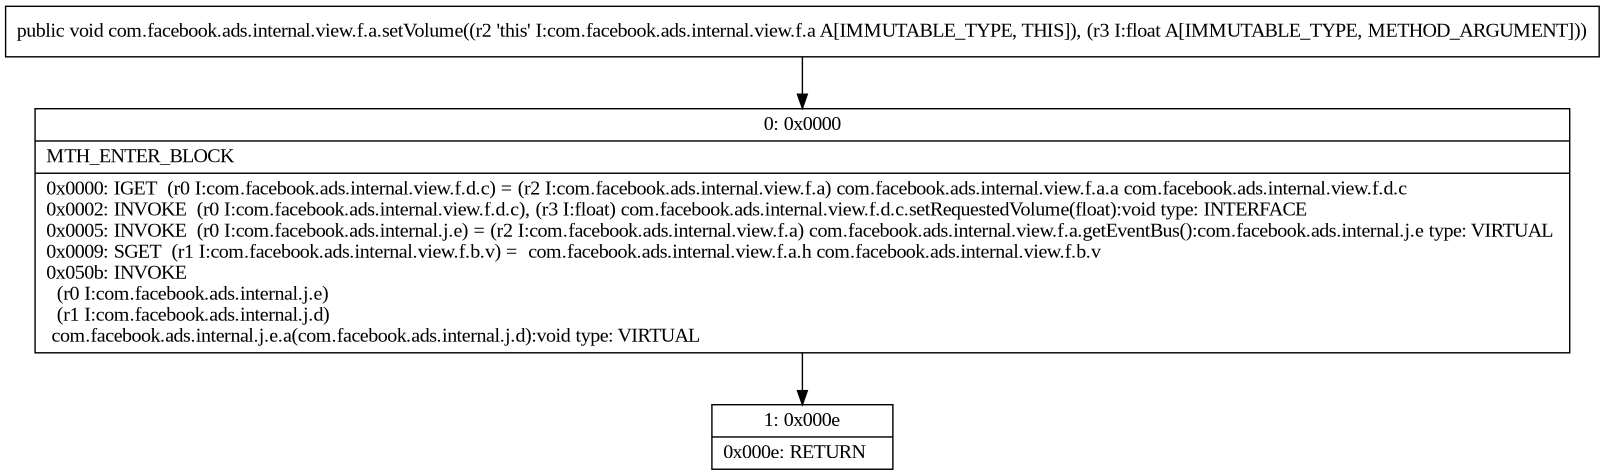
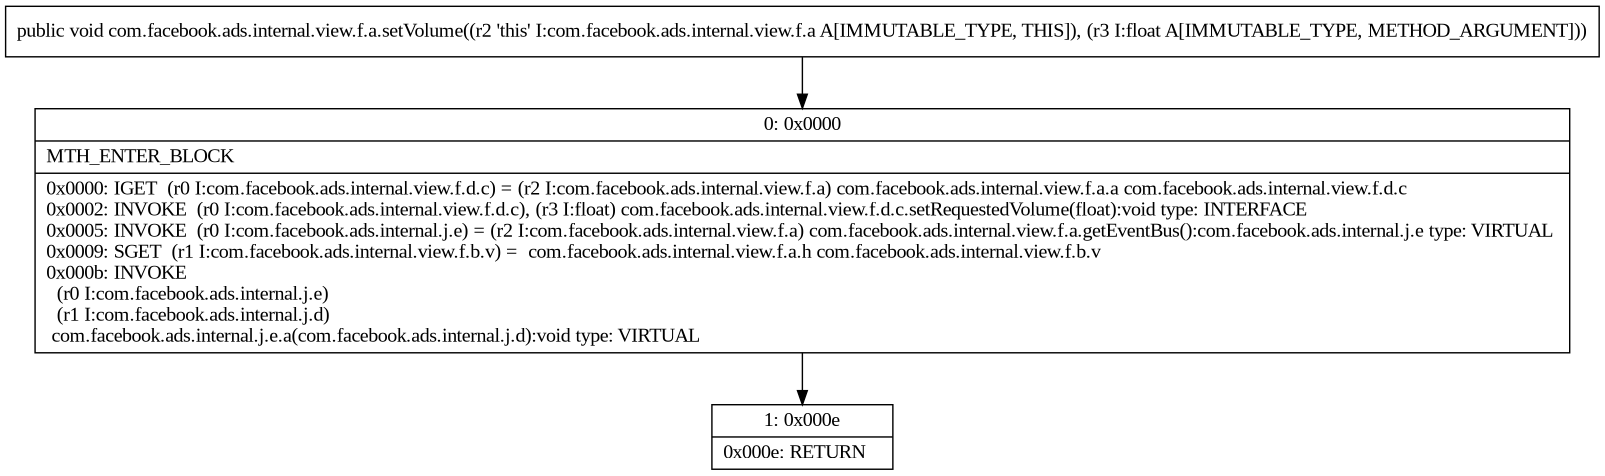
(122, 273) -> (122, 273)
